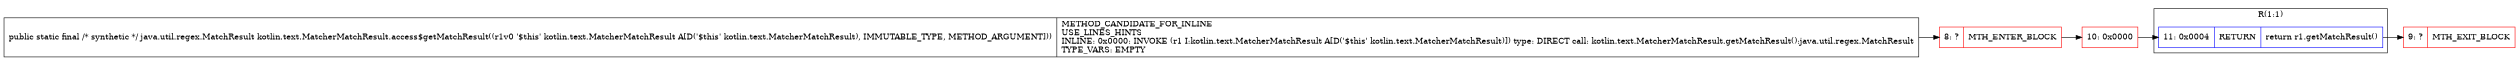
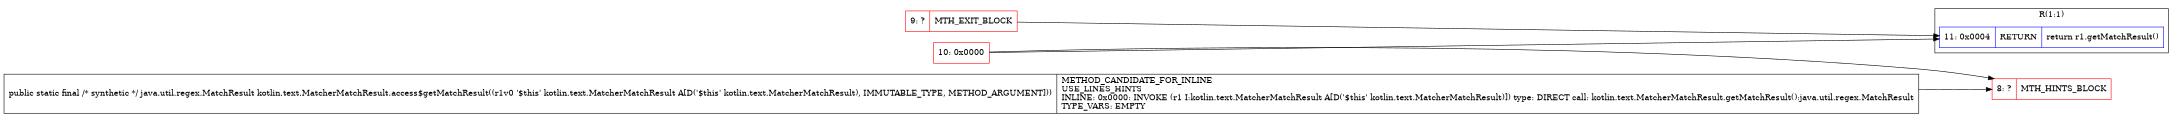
(2012, 37) -> (2064, 89)
(2069, 37) -> (1489, 49)
(2391, 37) -> (1475, 29)
